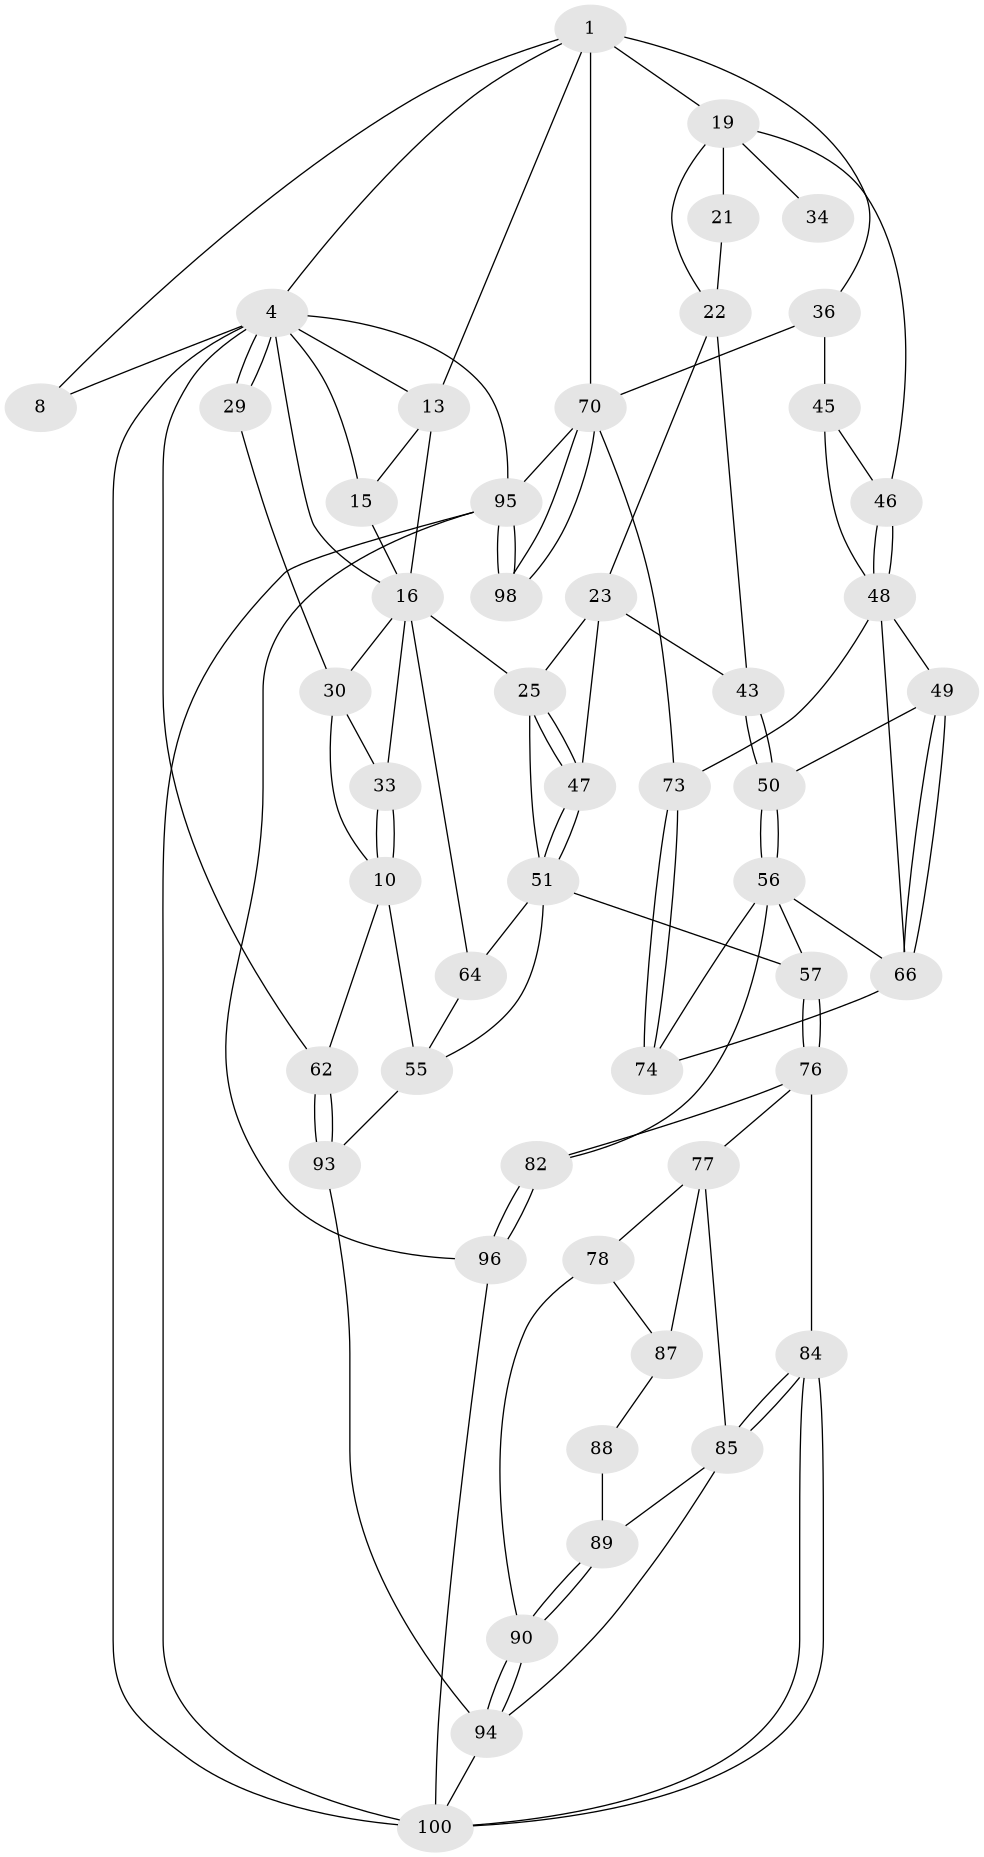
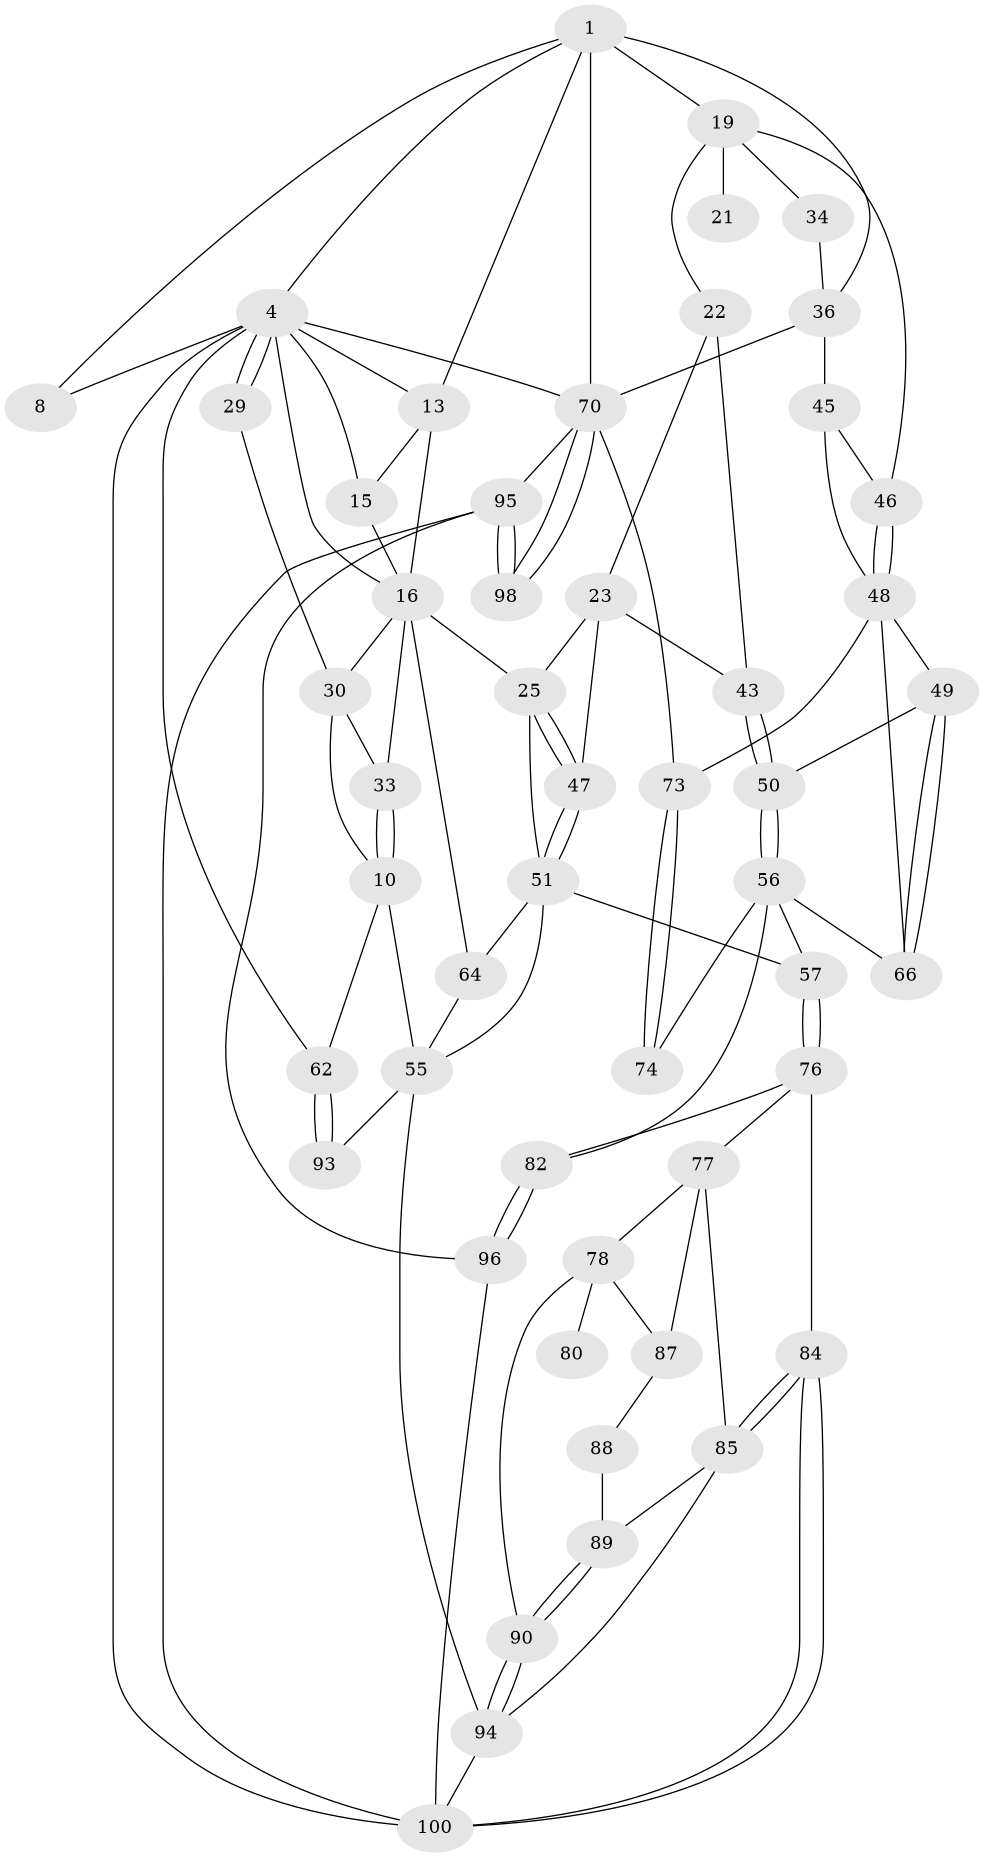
(719, 266) -> none
none -> (821, 266)
(446, 356) -> (433, 357)
(780, 1028) -> none
none -> (572, 1355)
(351, 1466) -> (402, 1407)
